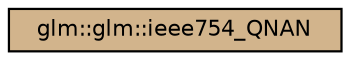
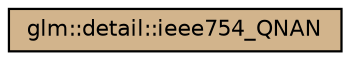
(175, 30) -> (175, 30)
